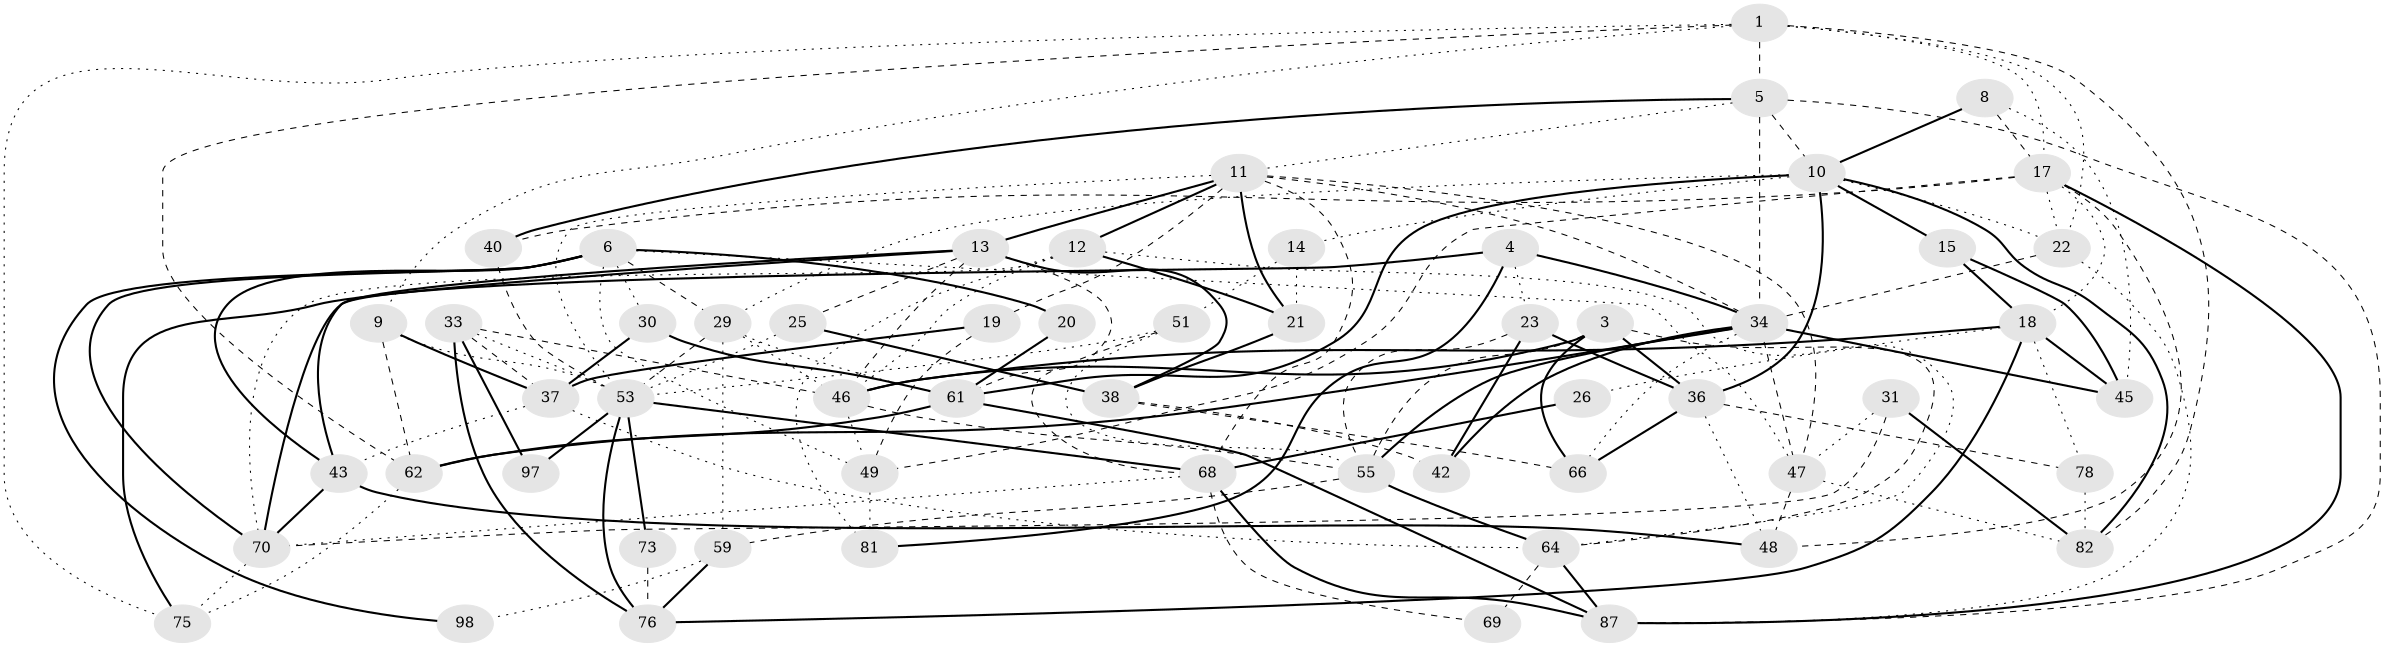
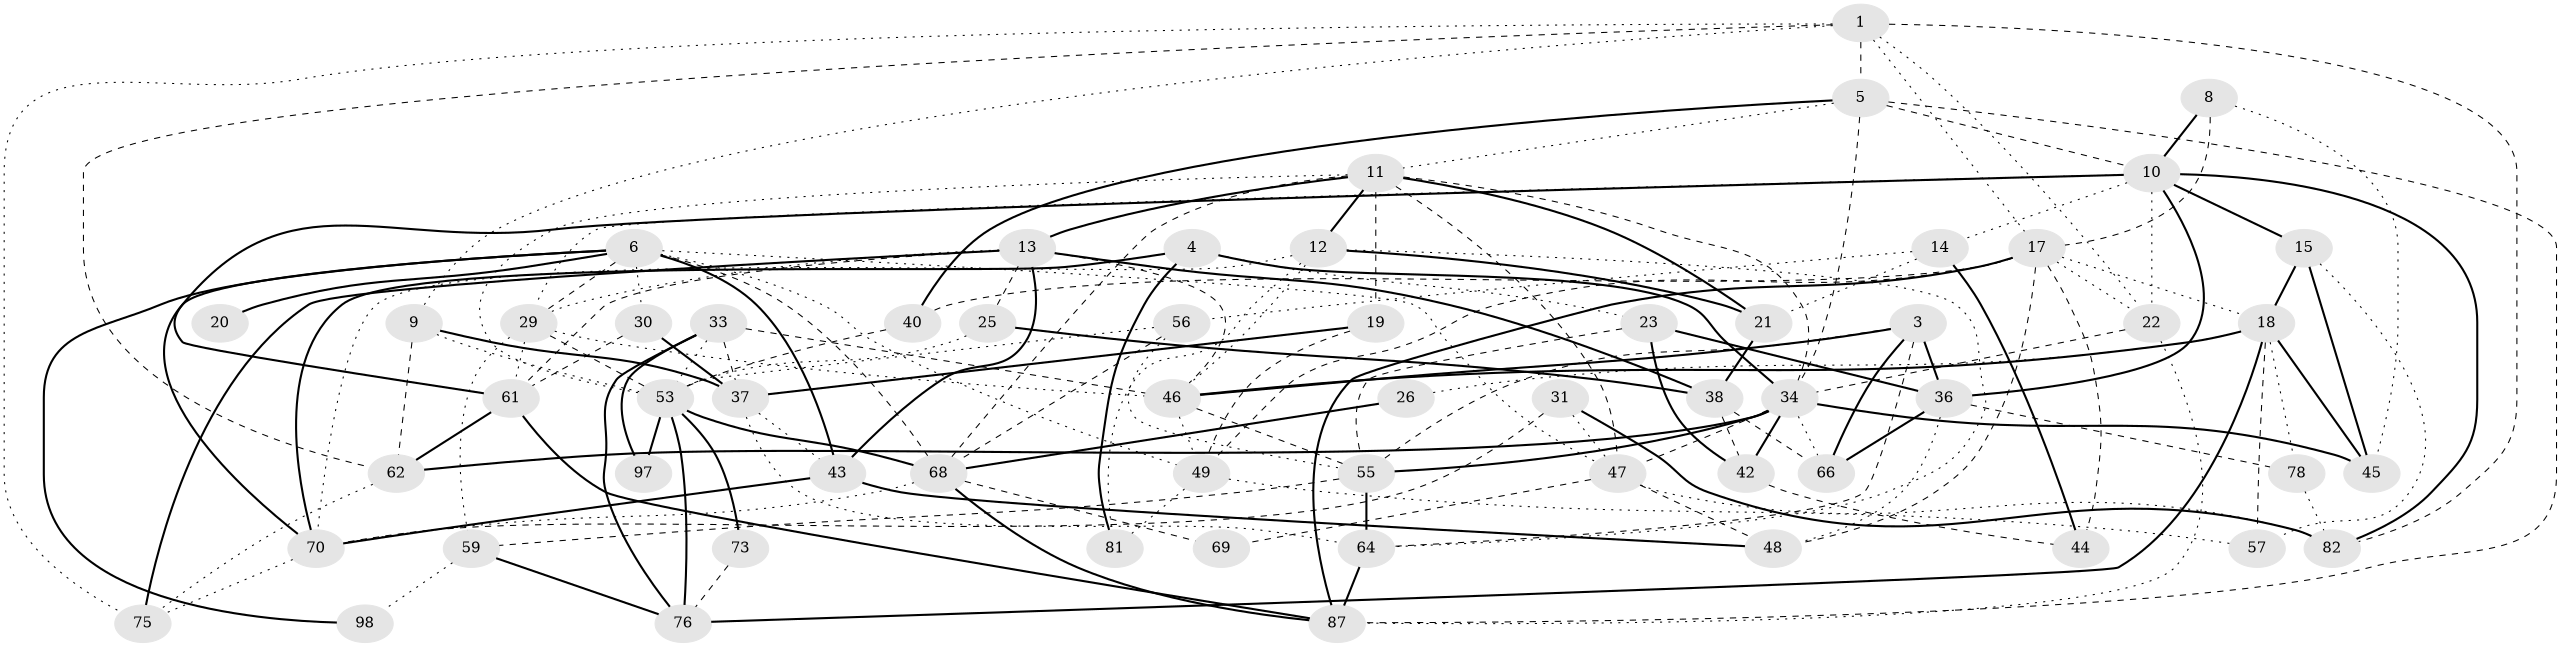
none -> (773, 268)
(1182, 323) -> (1182, 323)
none -> (815, 327)
(1010, 362) -> none
(772, 363) -> (575, 362)
none -> (2081, 549)
none -> (2257, 549)
(1528, 578) -> (1419, 511)
